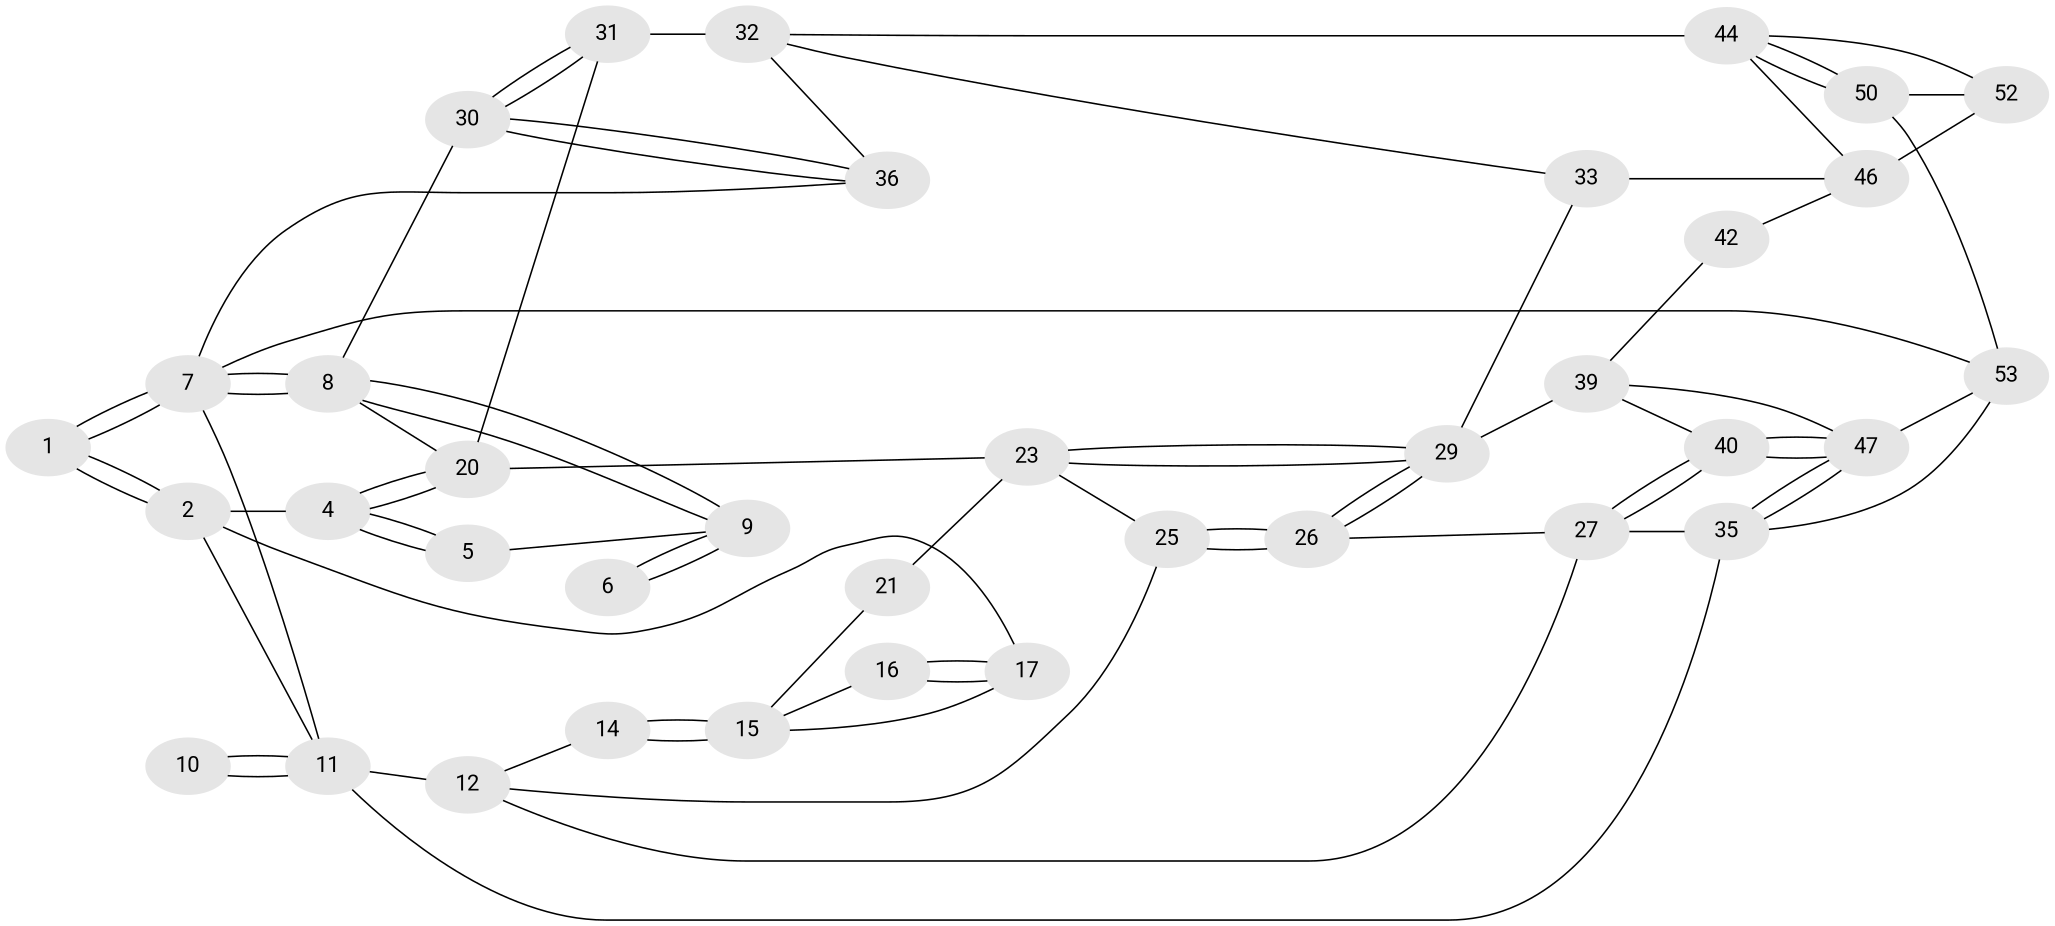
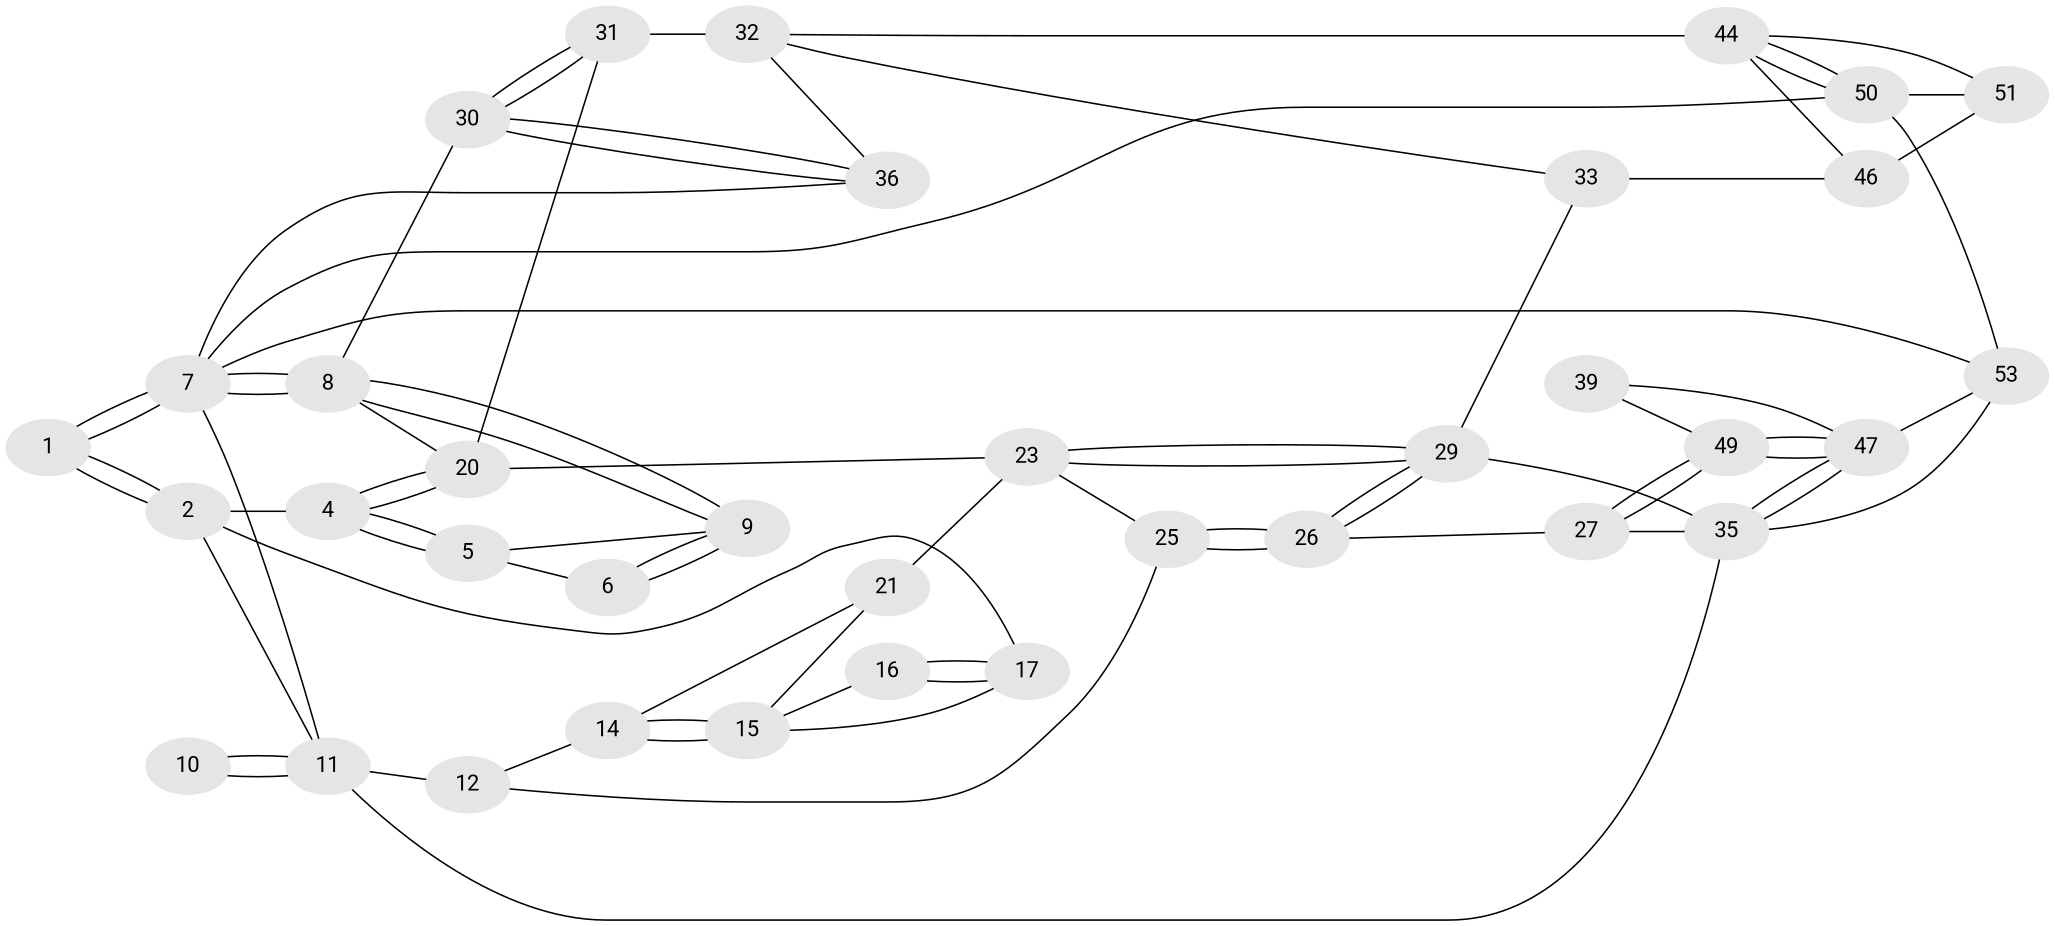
(2006, 95) -> (2006, 95)
none -> (1005, 199)
(1727, 239) -> none
(1517, 419) -> (1593, 480)
(1727, 448) -> (1727, 448)
none -> (538, 570)
none -> (747, 659)
(1116, 861) -> none
